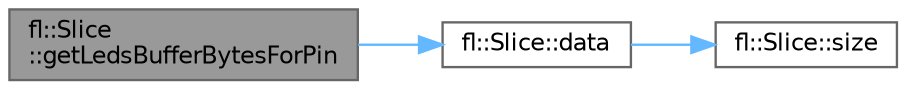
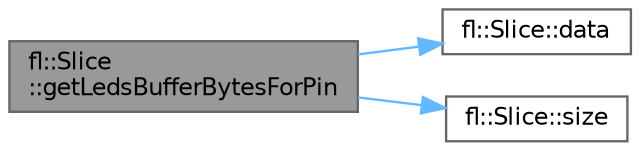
(661, 45) -> (390, 101)
